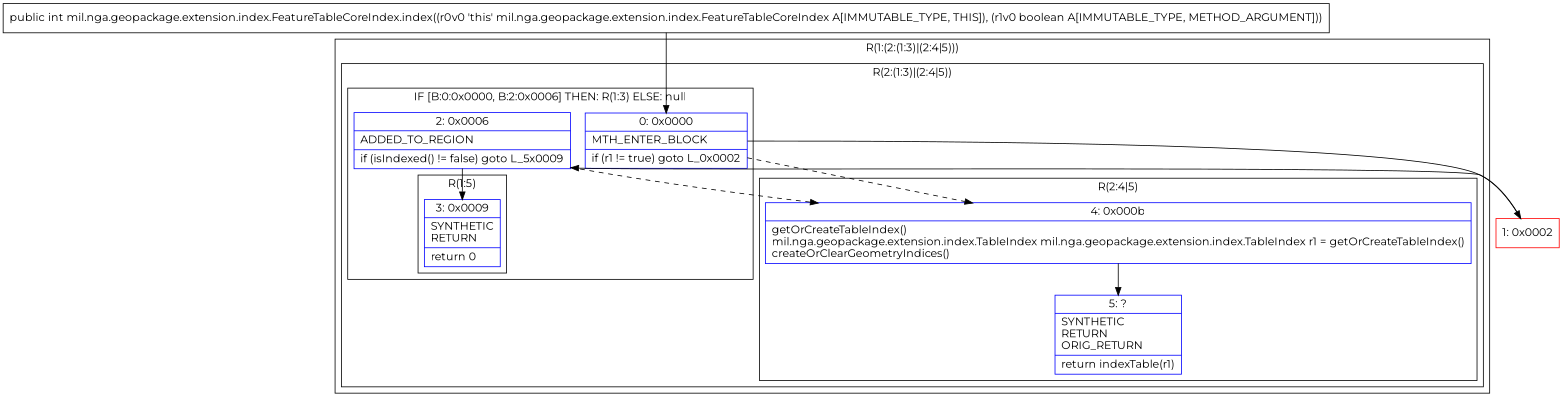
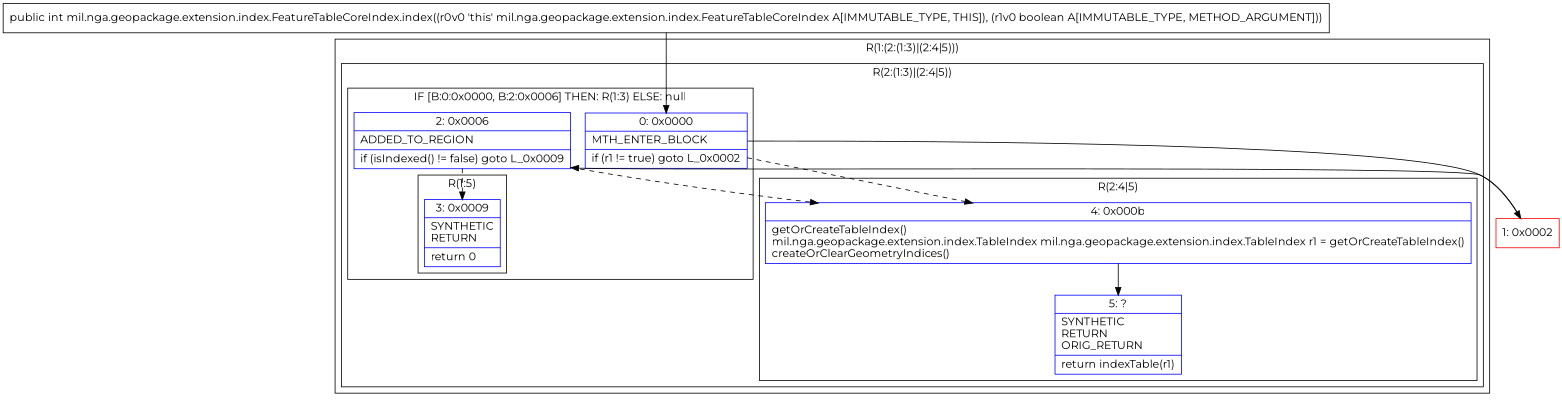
(462, 159) -> (462, 159)
(462, 180) -> (462, 180)
